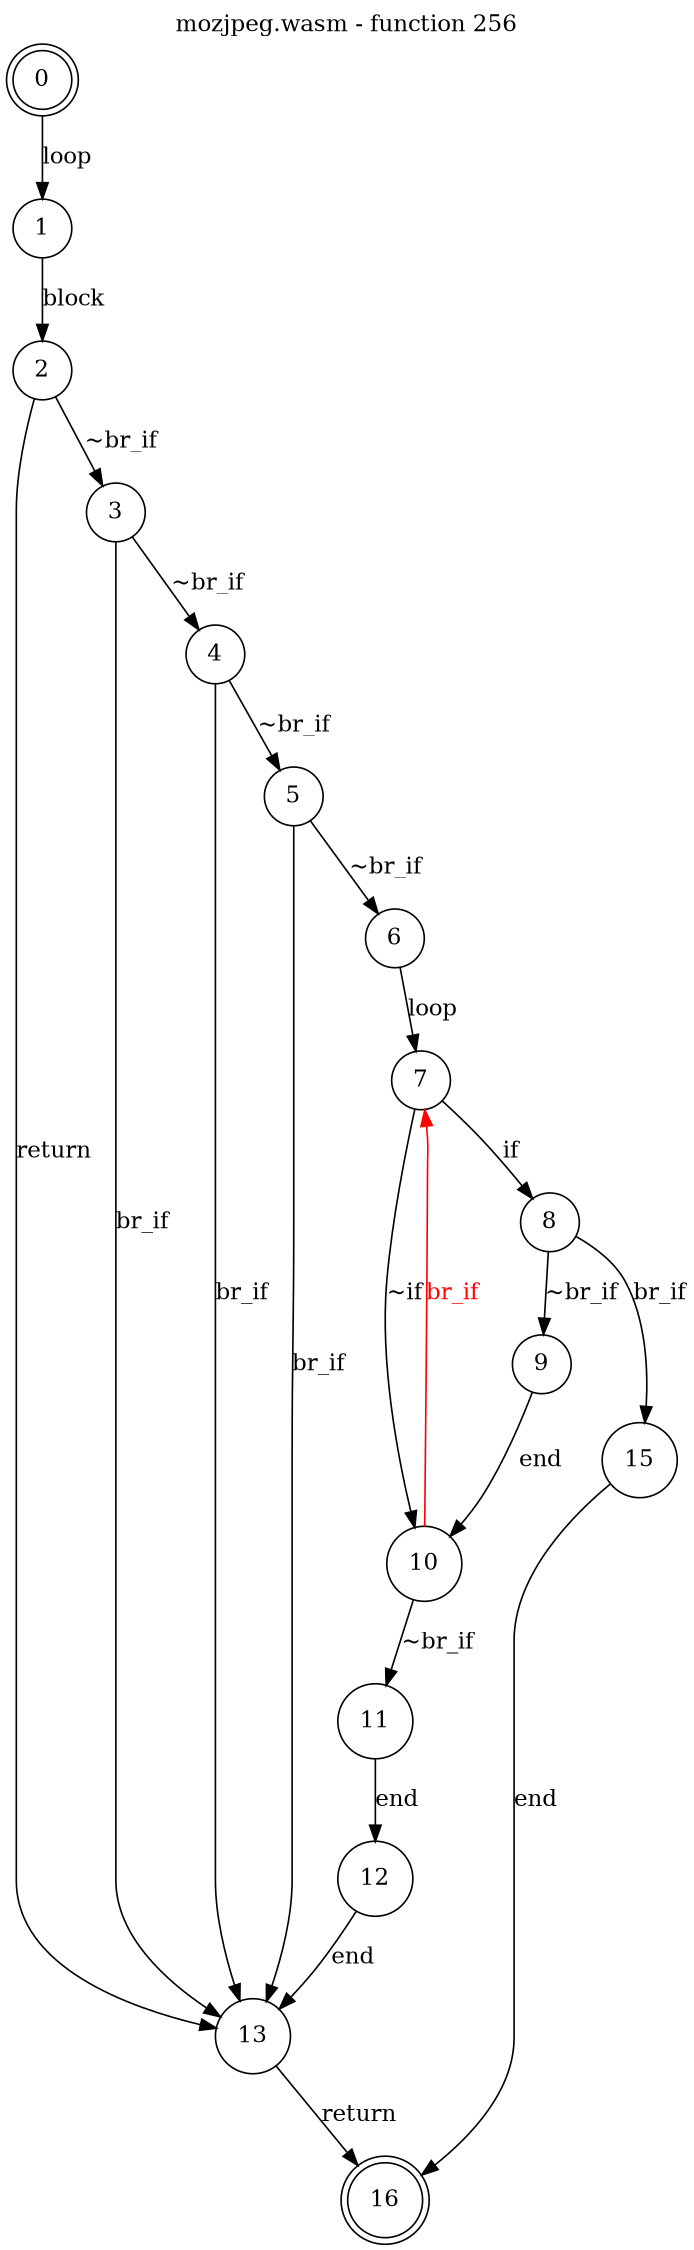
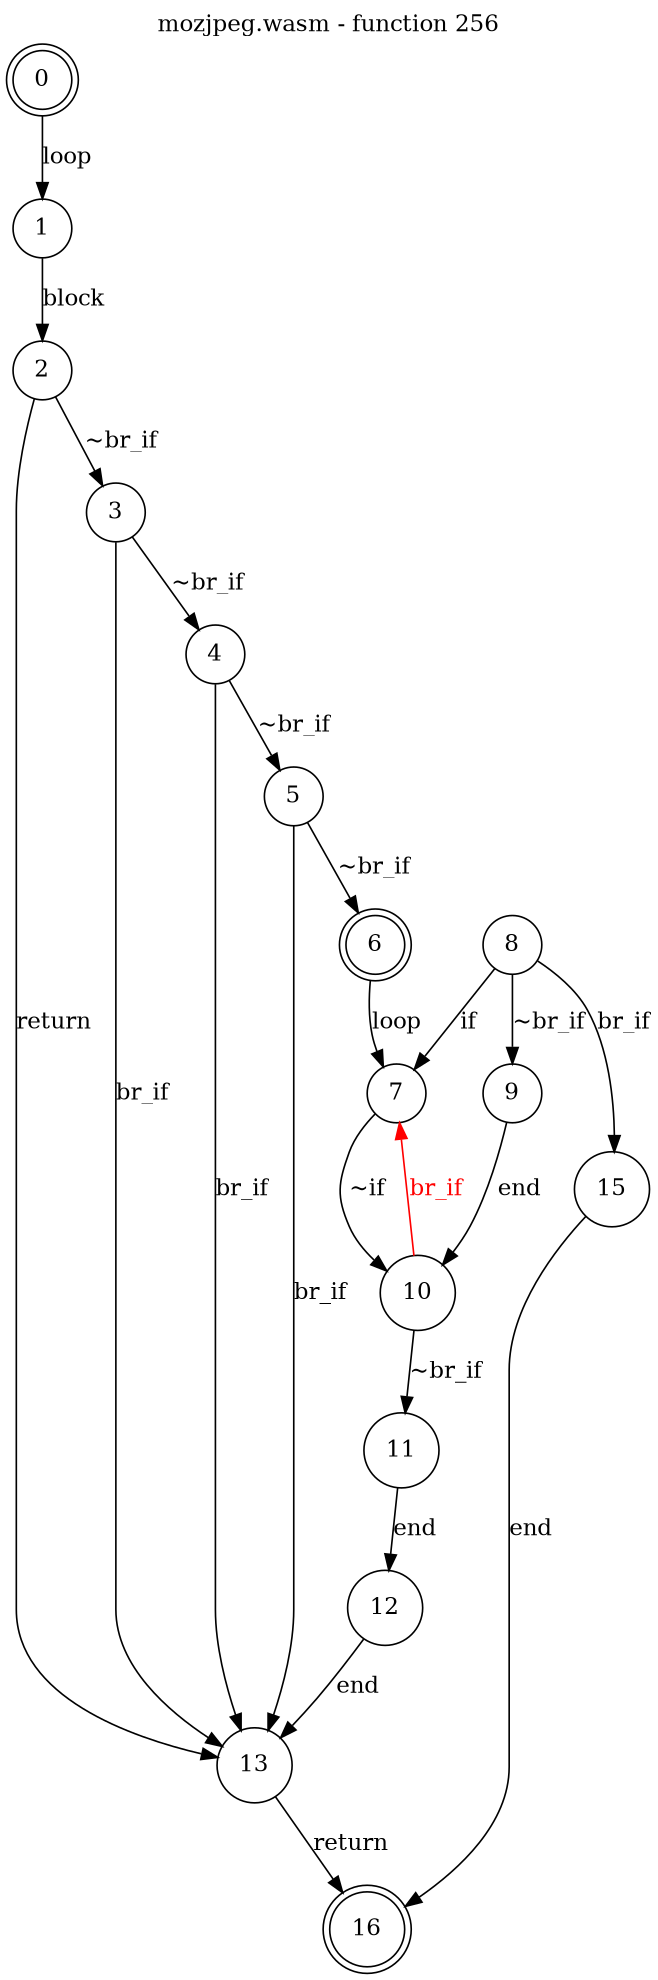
(395, 938) -> (375, 945)
(484, 1142) -> (460, 1012)
